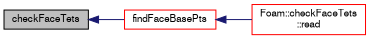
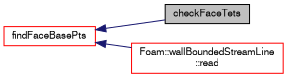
(111, 20) -> (135, 24)
(309, 20) -> (207, 58)
